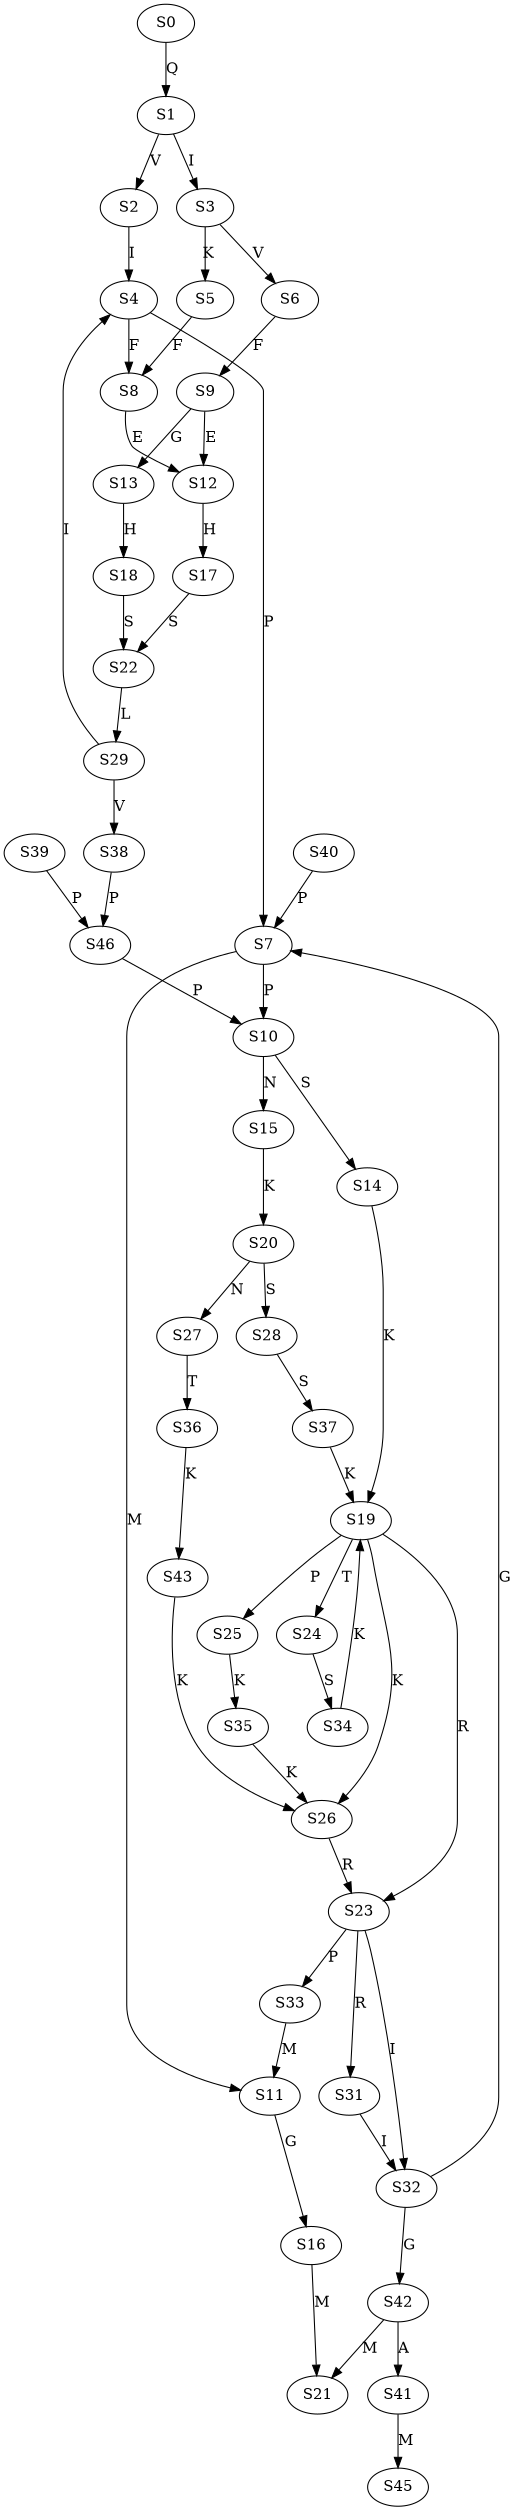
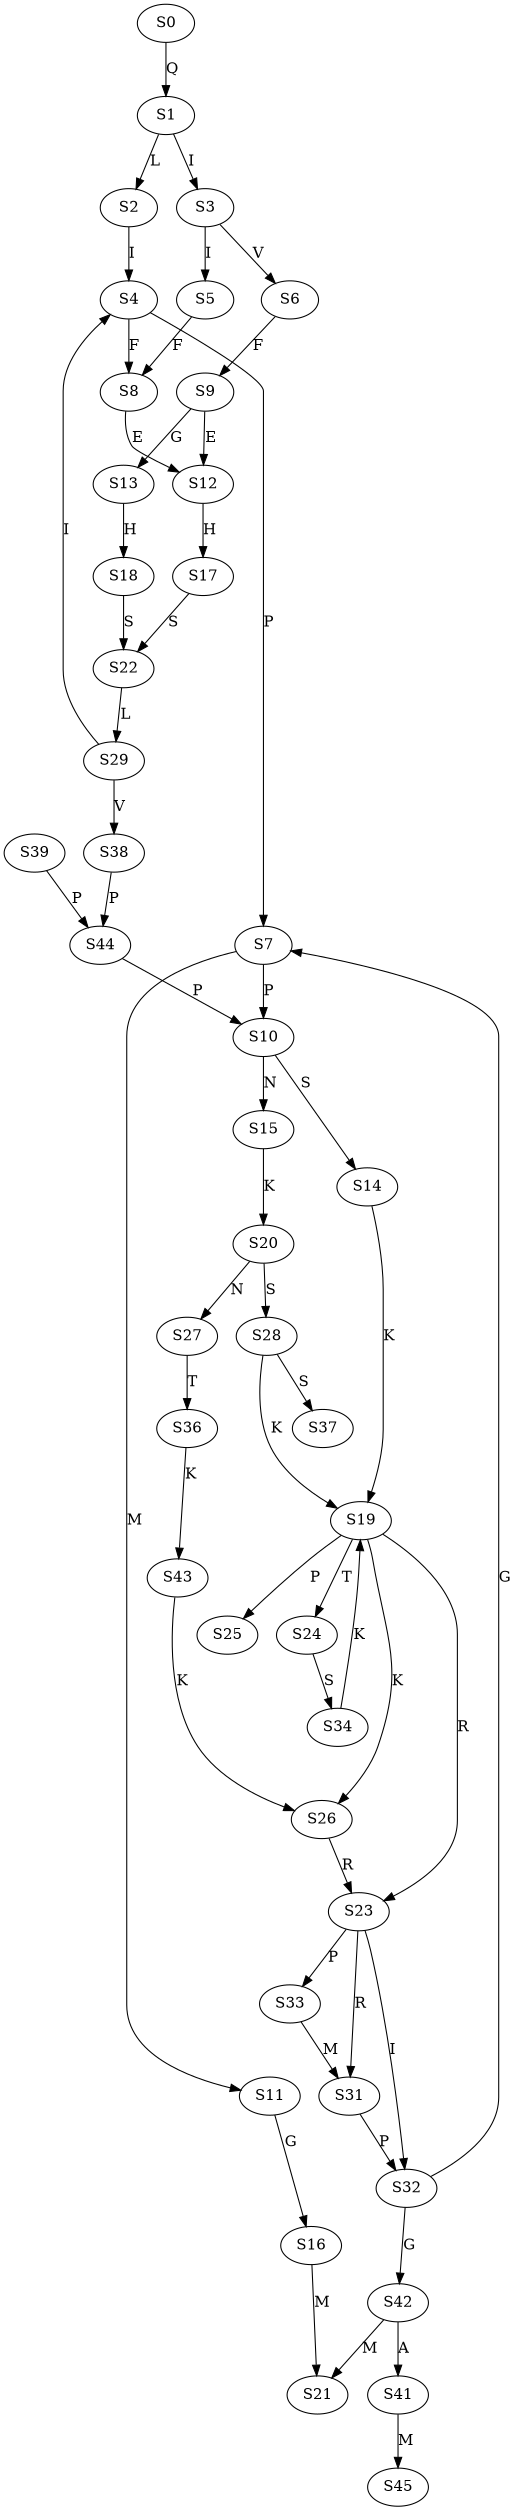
(155, 162) -> (155, 162)
(208, 254) -> (208, 254)
(324, 853) -> none
(100, 945) -> (100, 945)
(340, 1470) -> (268, 1441)
(238, 1727) -> none
(281, 2045) -> (317, 2046)
(384, 2142) -> (384, 2142)
